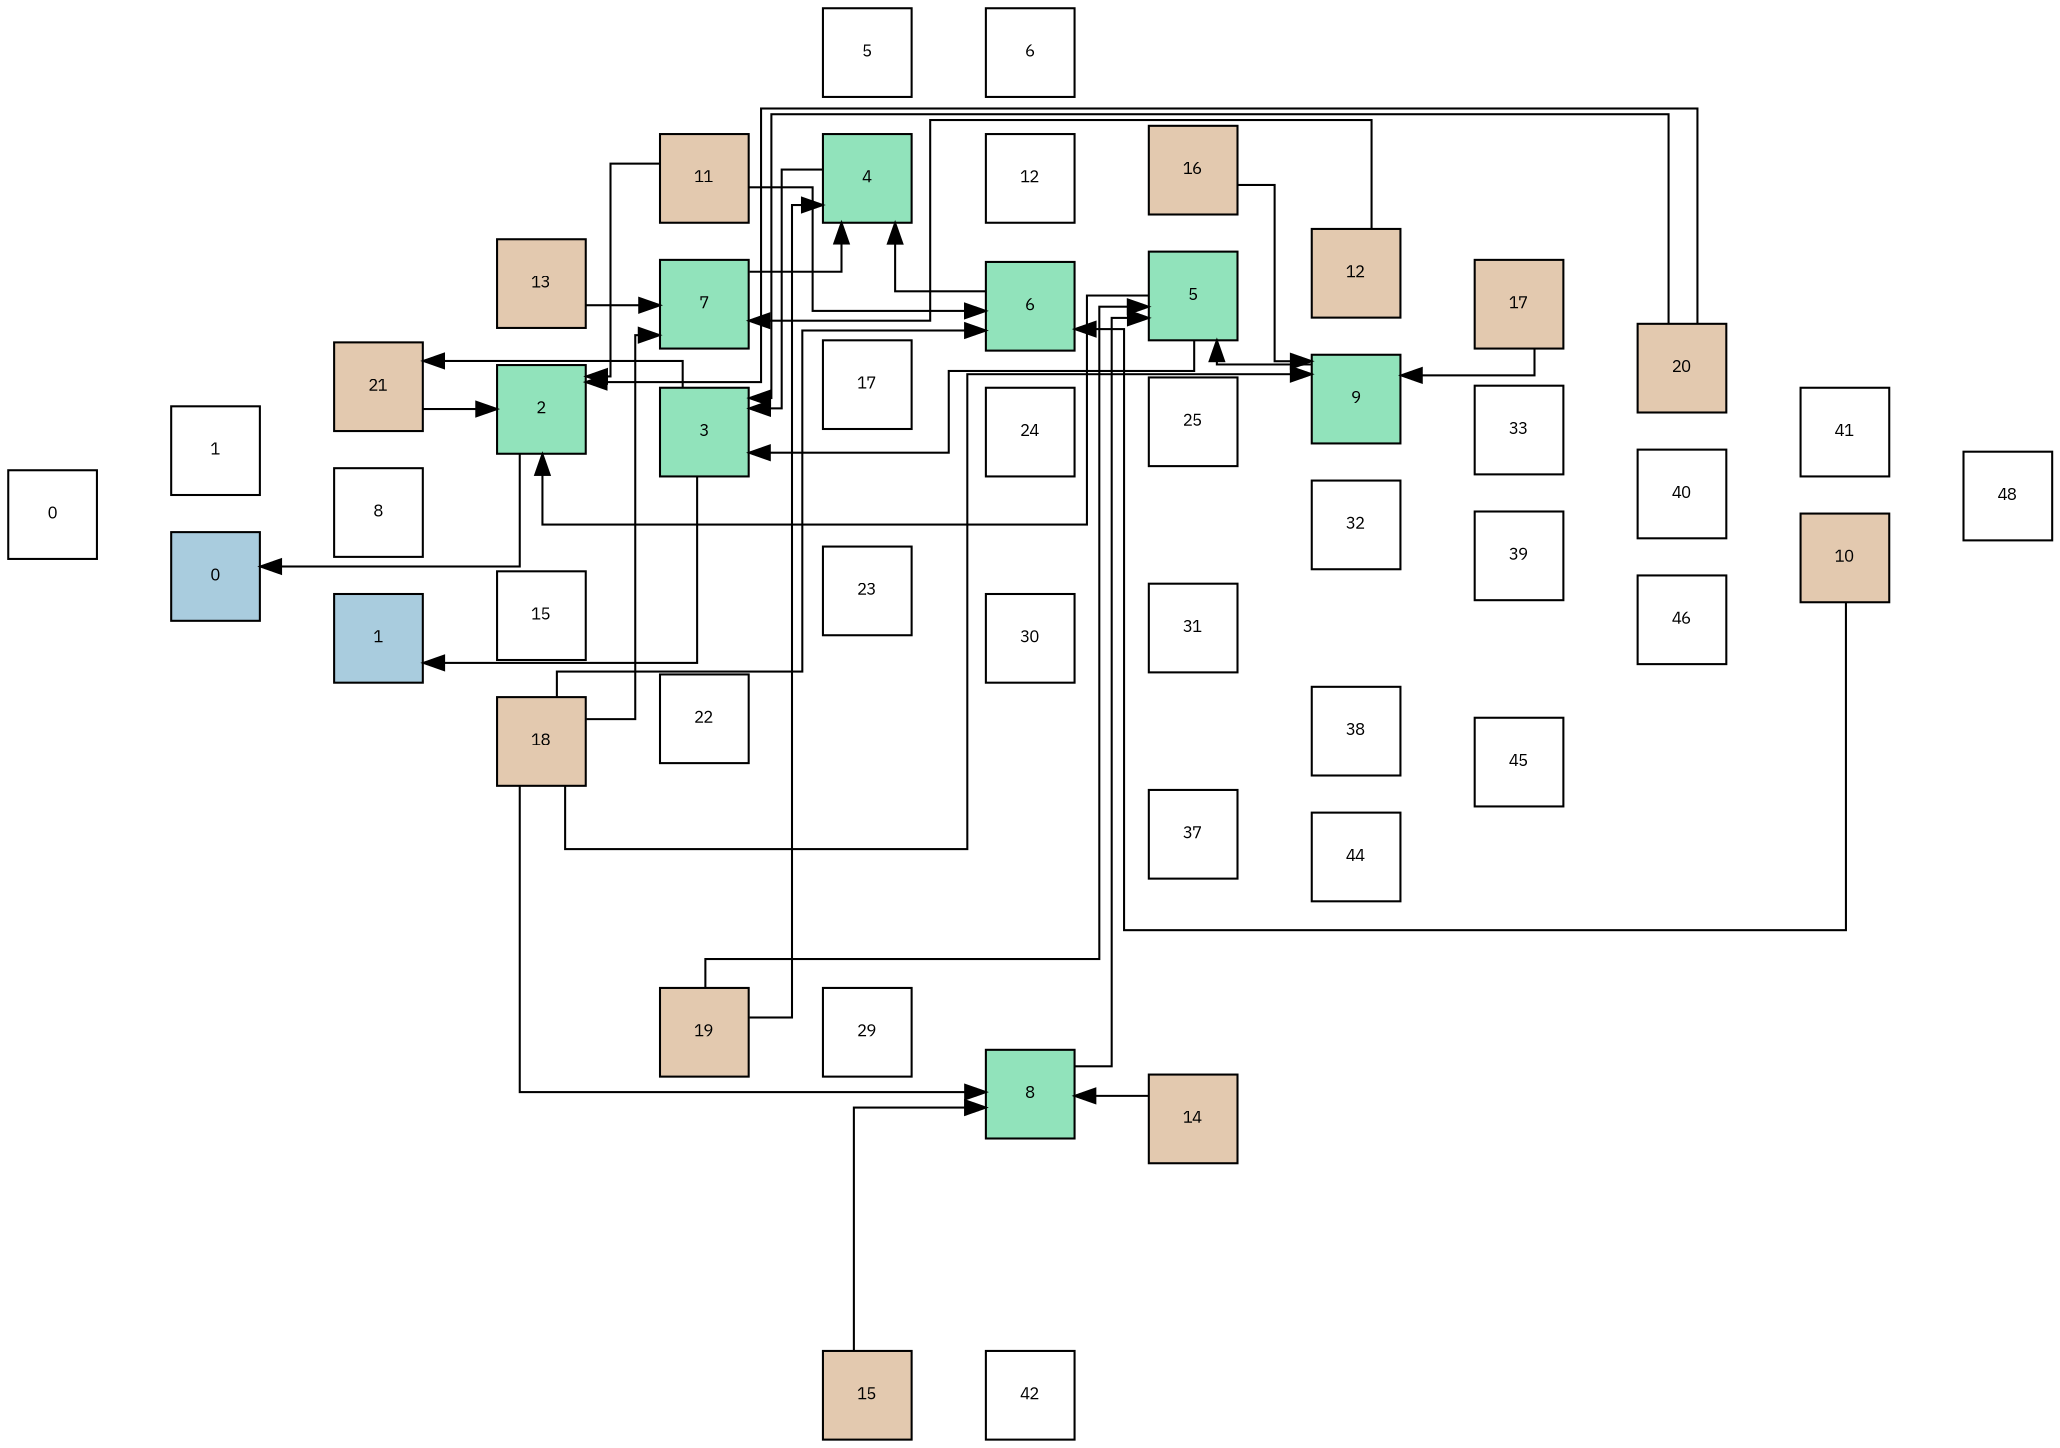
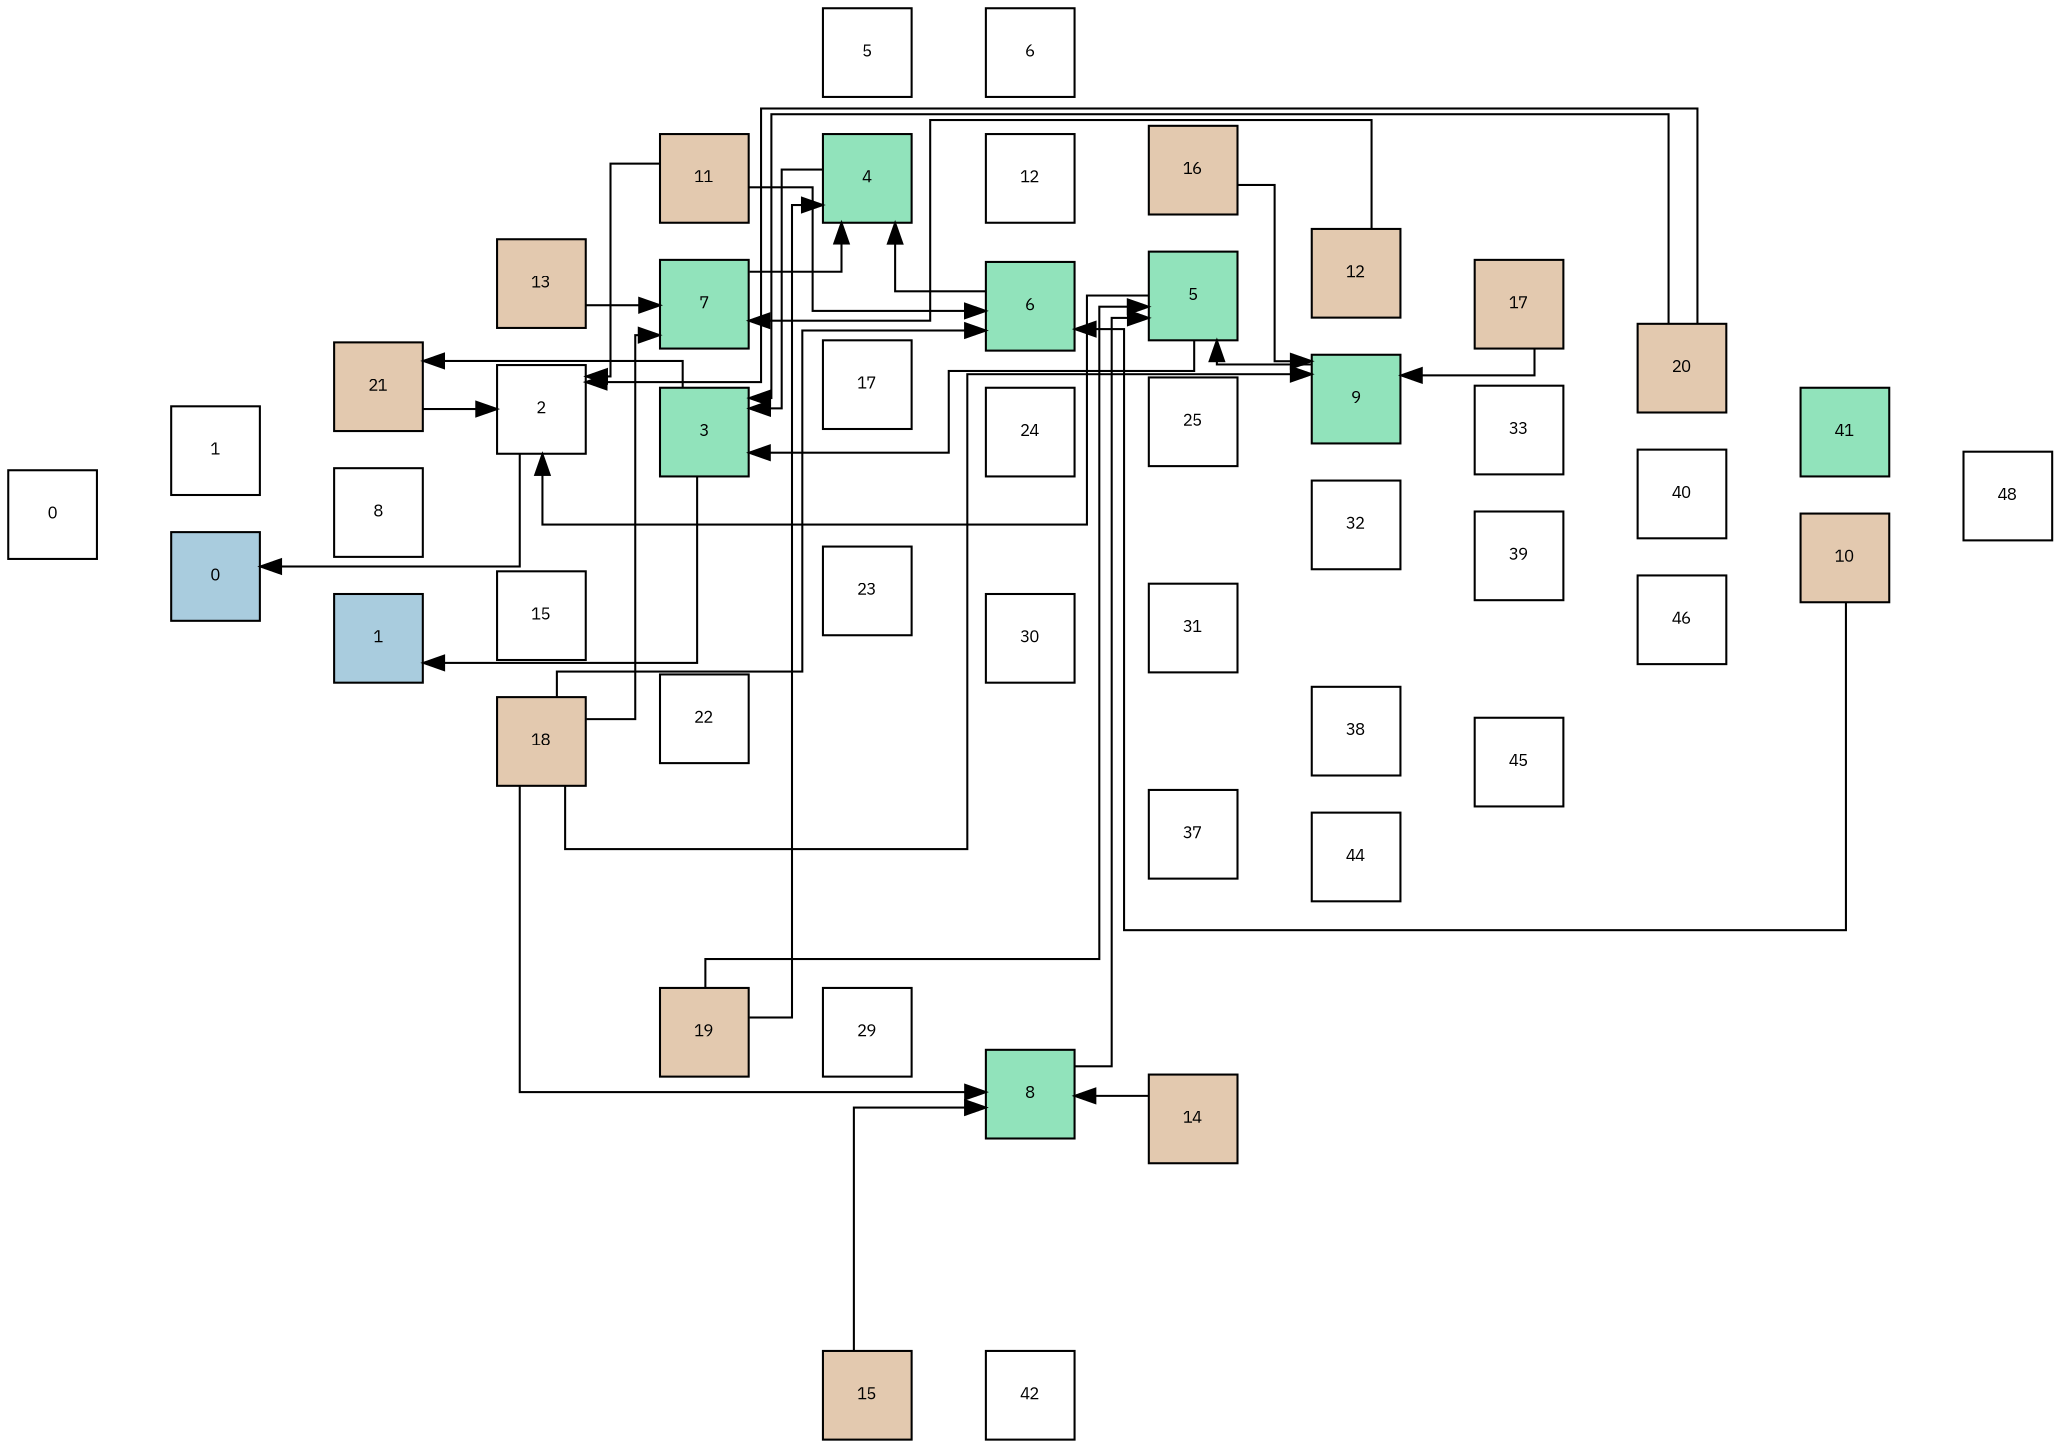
(541, 409) -> (541, 409)
(1845, 432) -> (1845, 432)
